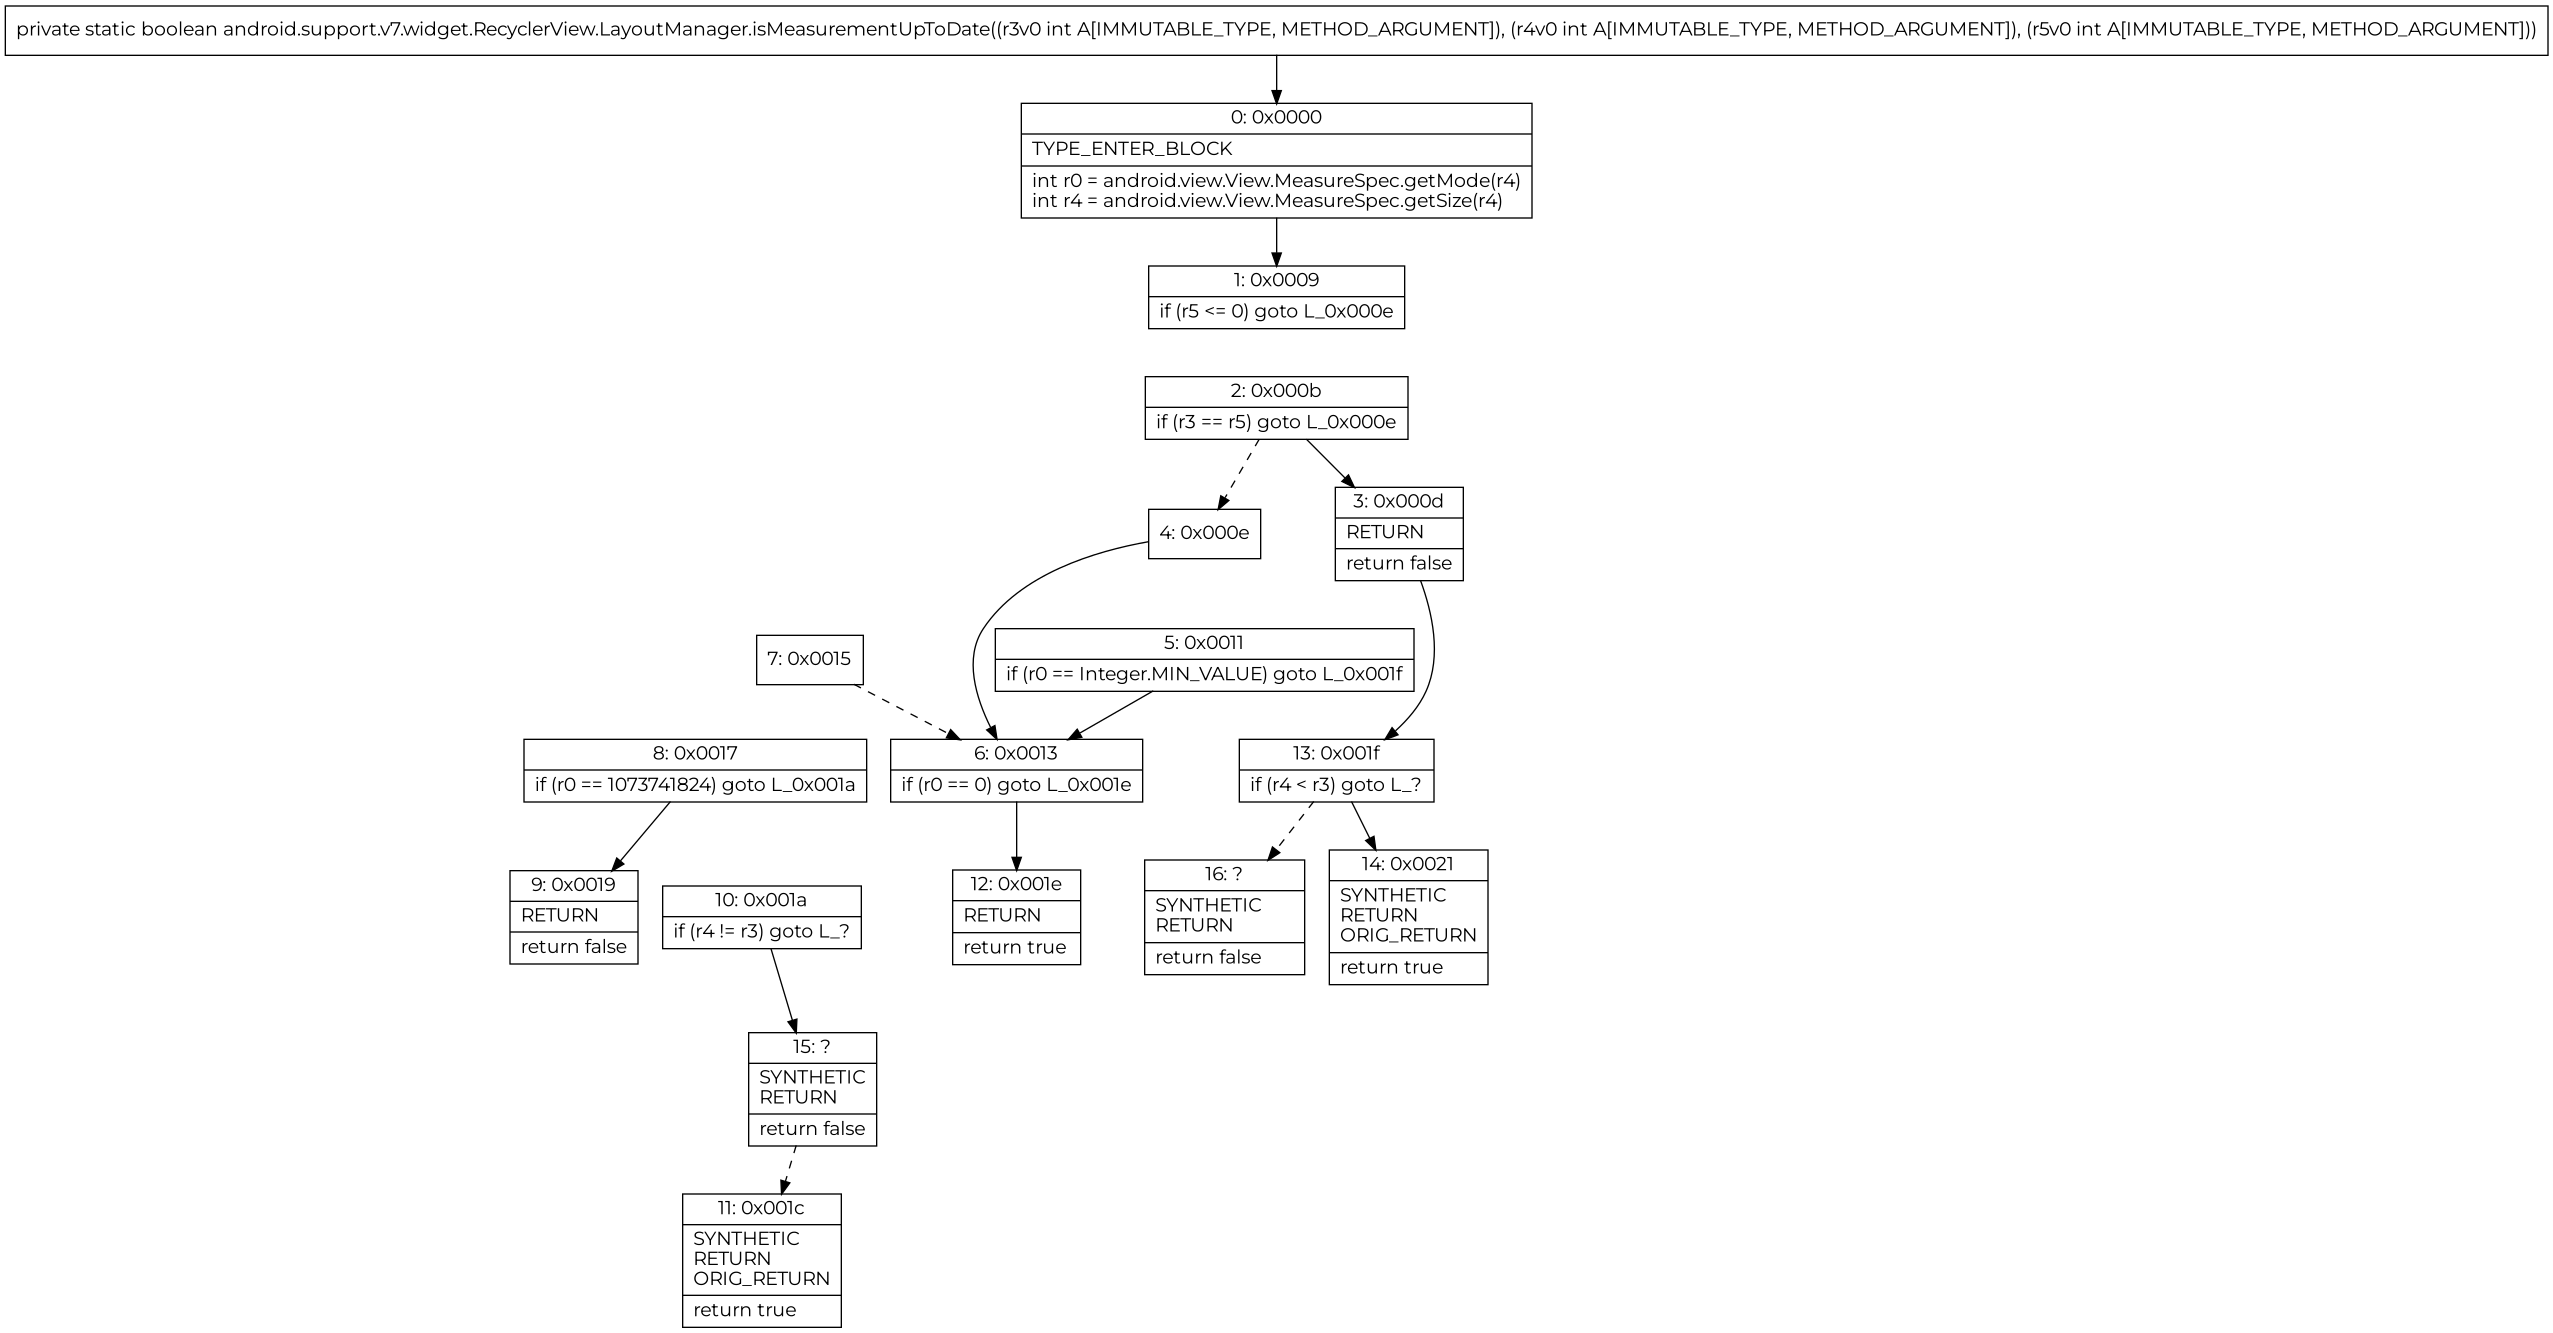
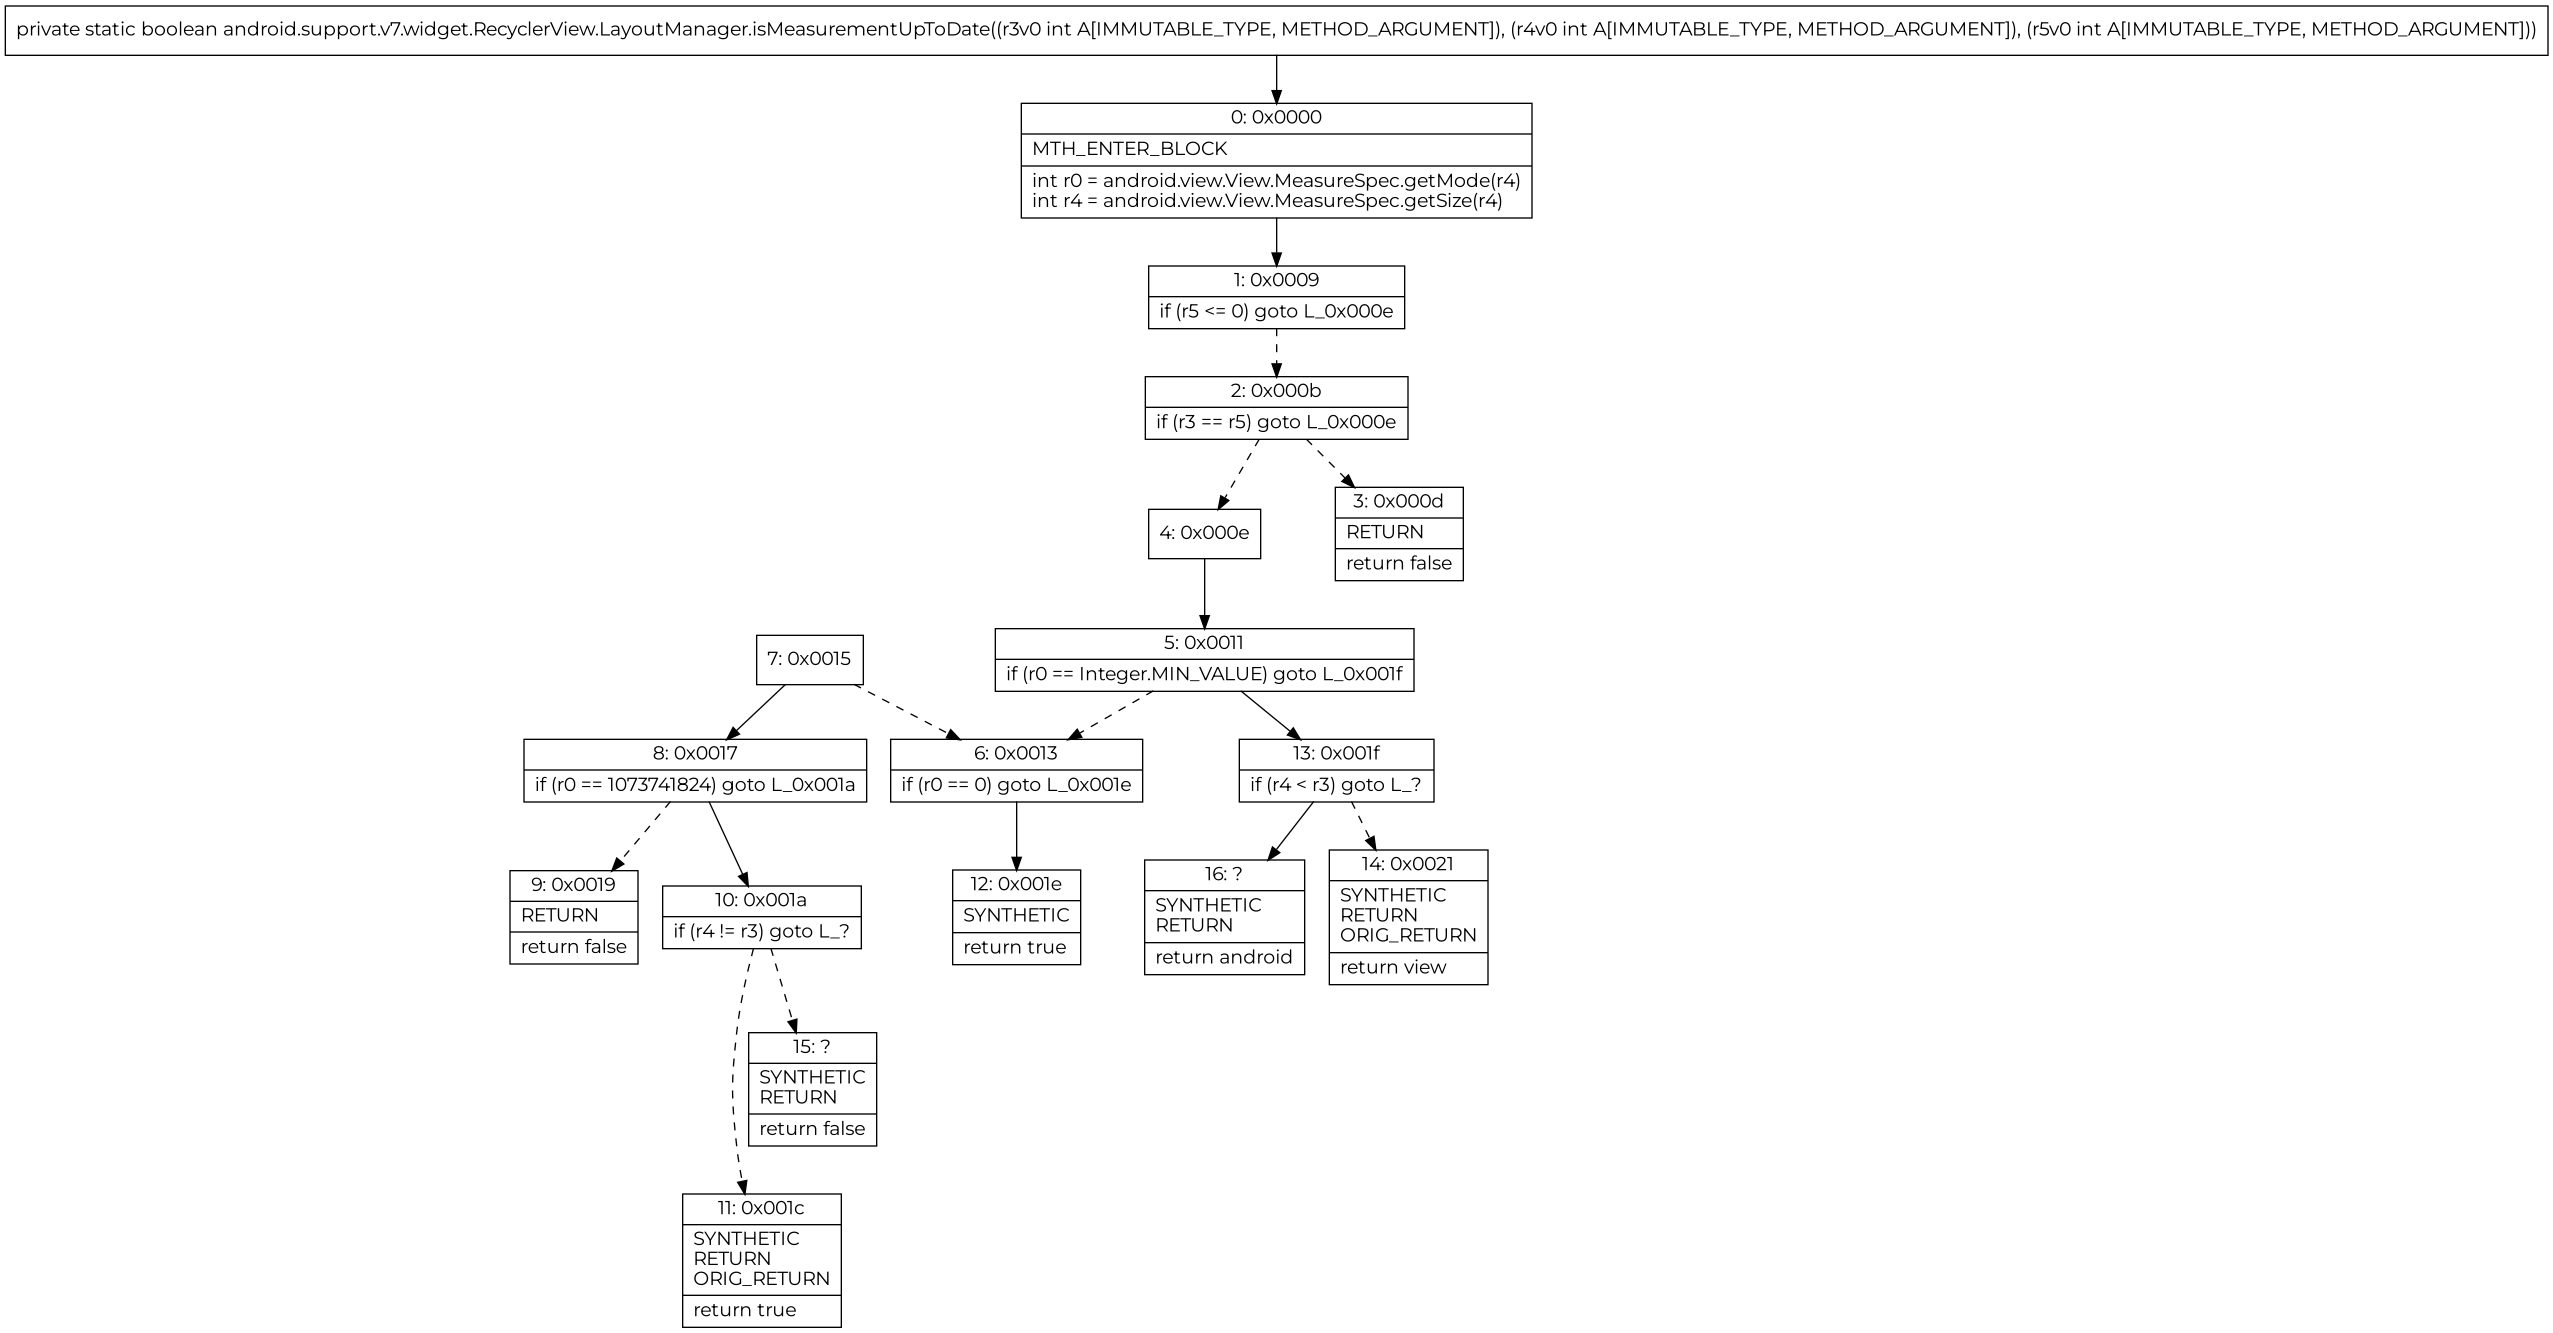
(1133, 149) -> (1130, 149)
none -> (1277, 346)
(1326, 459) -> (1326, 459)
(1013, 597) -> (1205, 587)
(1434, 661) -> (1265, 711)
none -> (761, 707)
(1117, 712) -> (1117, 712)
(1361, 820) -> (1361, 820)
(1295, 825) -> (1295, 825)
(645, 831) -> (645, 831)
none -> (726, 838)
(1003, 916) -> (1017, 916)
(1209, 958) -> (1225, 958)
(1392, 968) -> (1393, 968)
(782, 984) -> (782, 984)
(791, 1163) -> (734, 1064)
